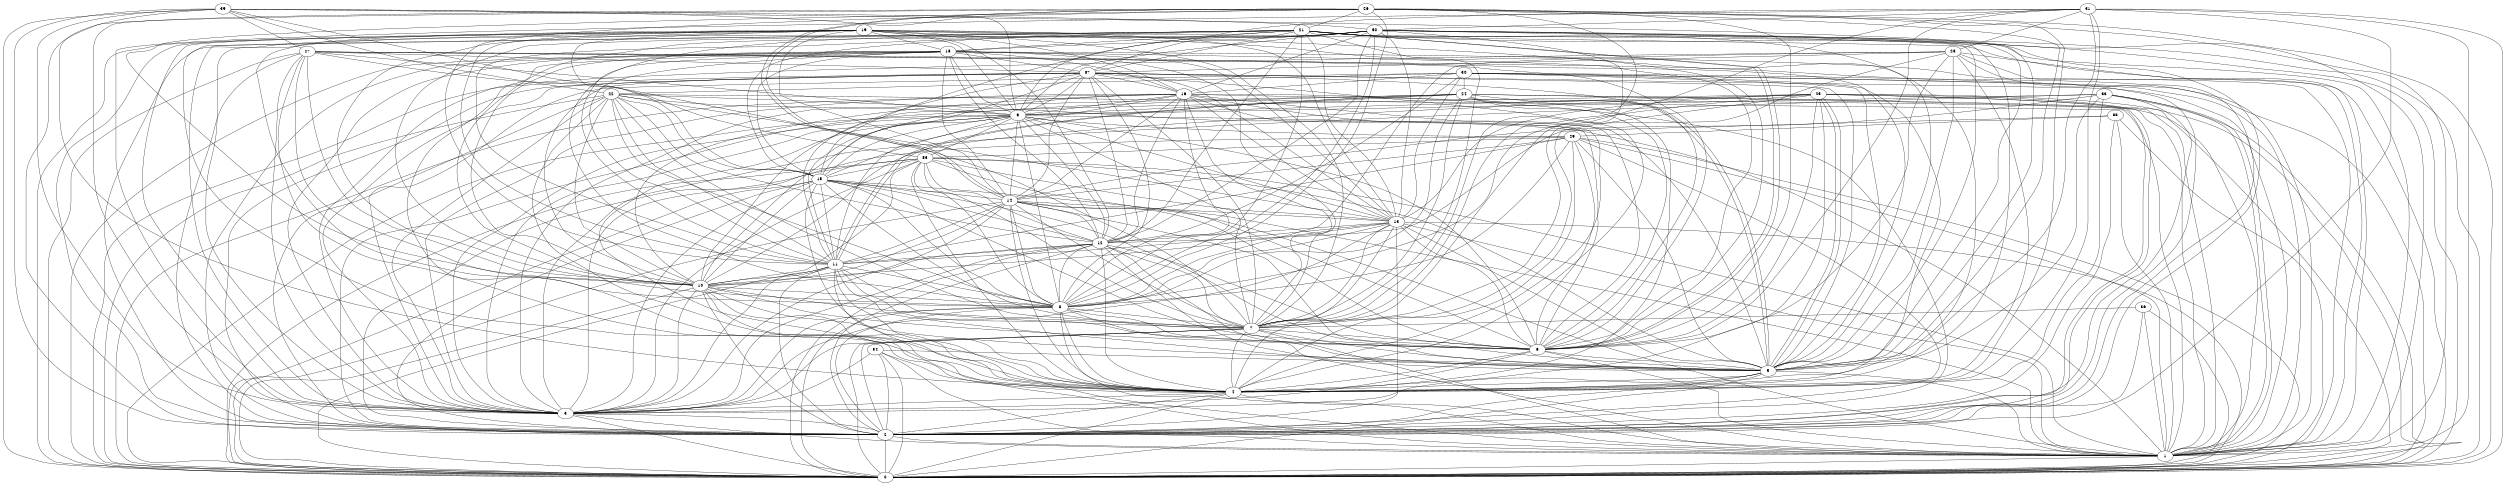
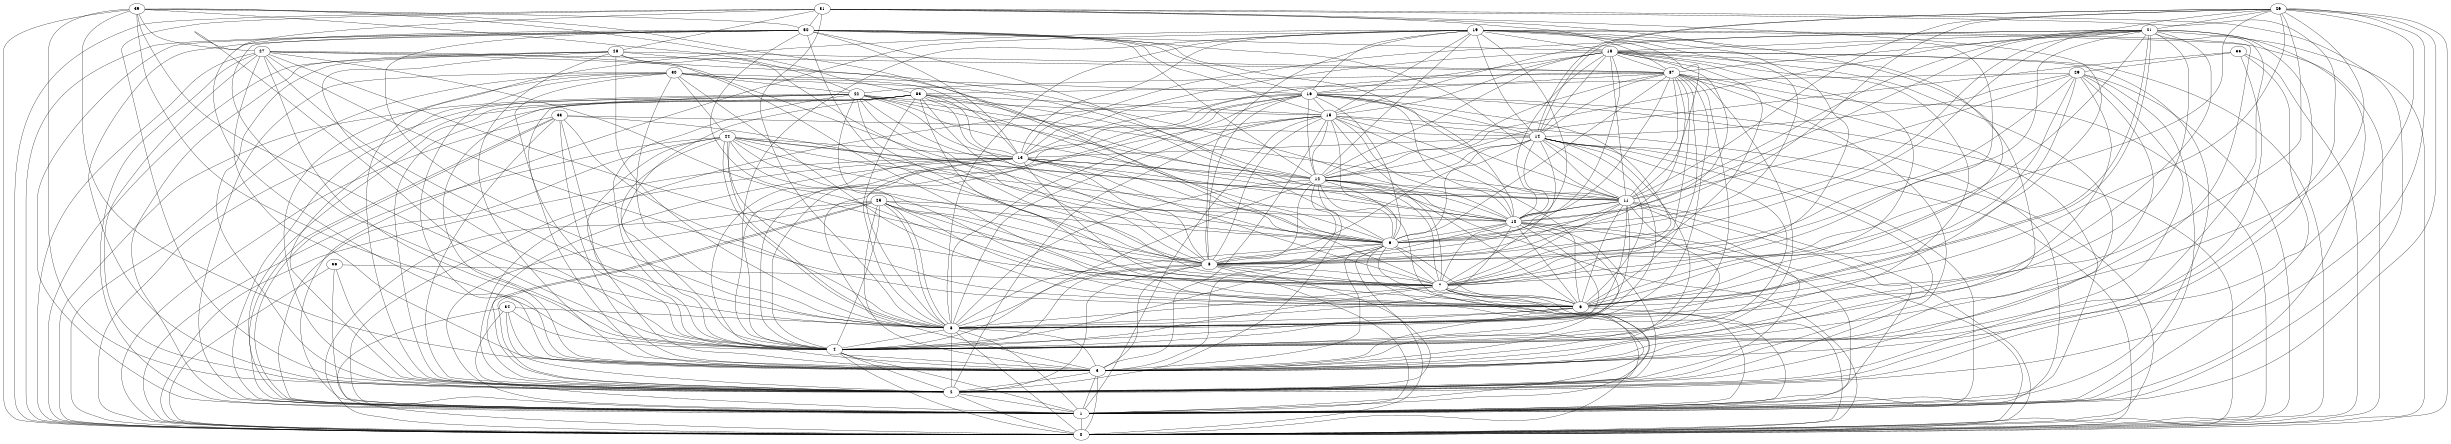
(1610, 107) -> (874, 147)
(946, 118) -> (1264, 79)
(1295, 133) -> (1153, 262)
(1619, 152) -> (1074, 289)
(848, 344) -> none
none -> (1669, 376)
